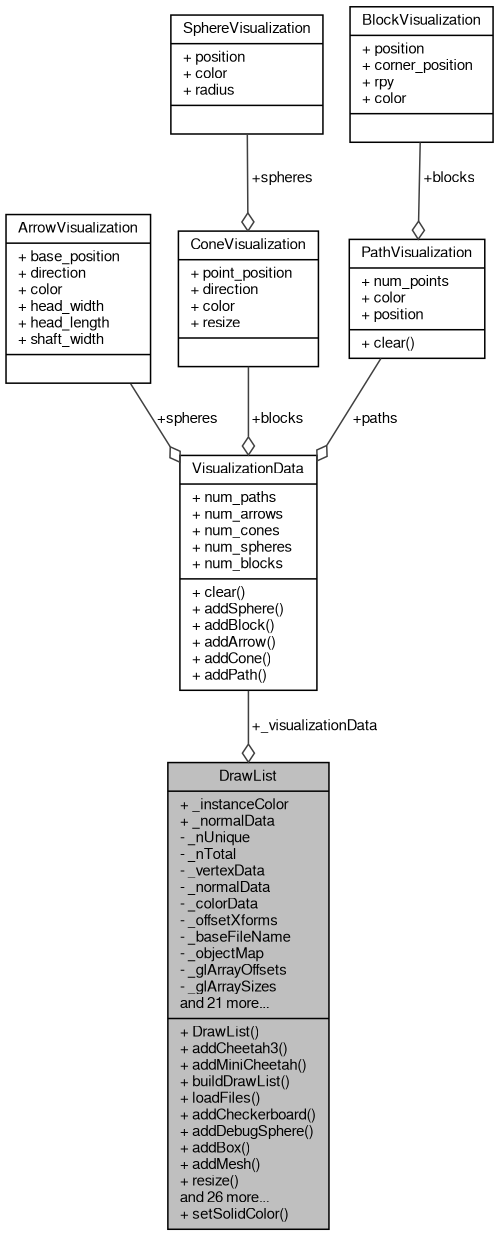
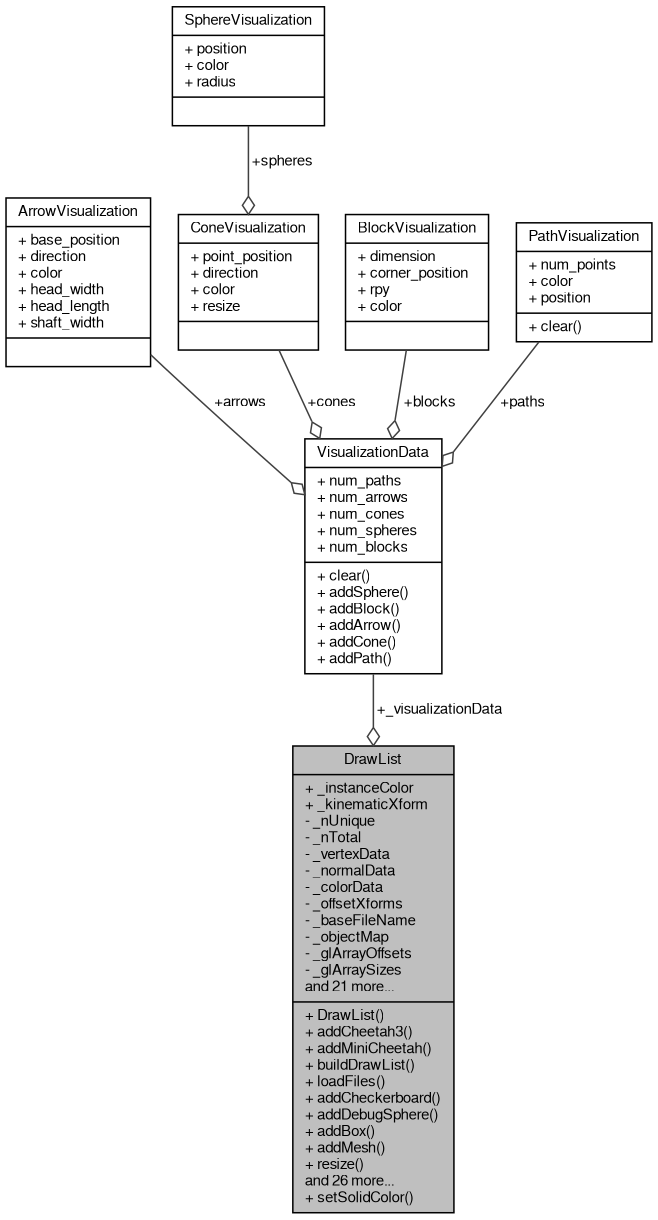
(394, 49) -> (397, 257)
(419, 182) -> (401, 385)
(186, 419) -> (239, 403)
(276, 419) -> (330, 403)
(228, 821) -> (367, 805)
